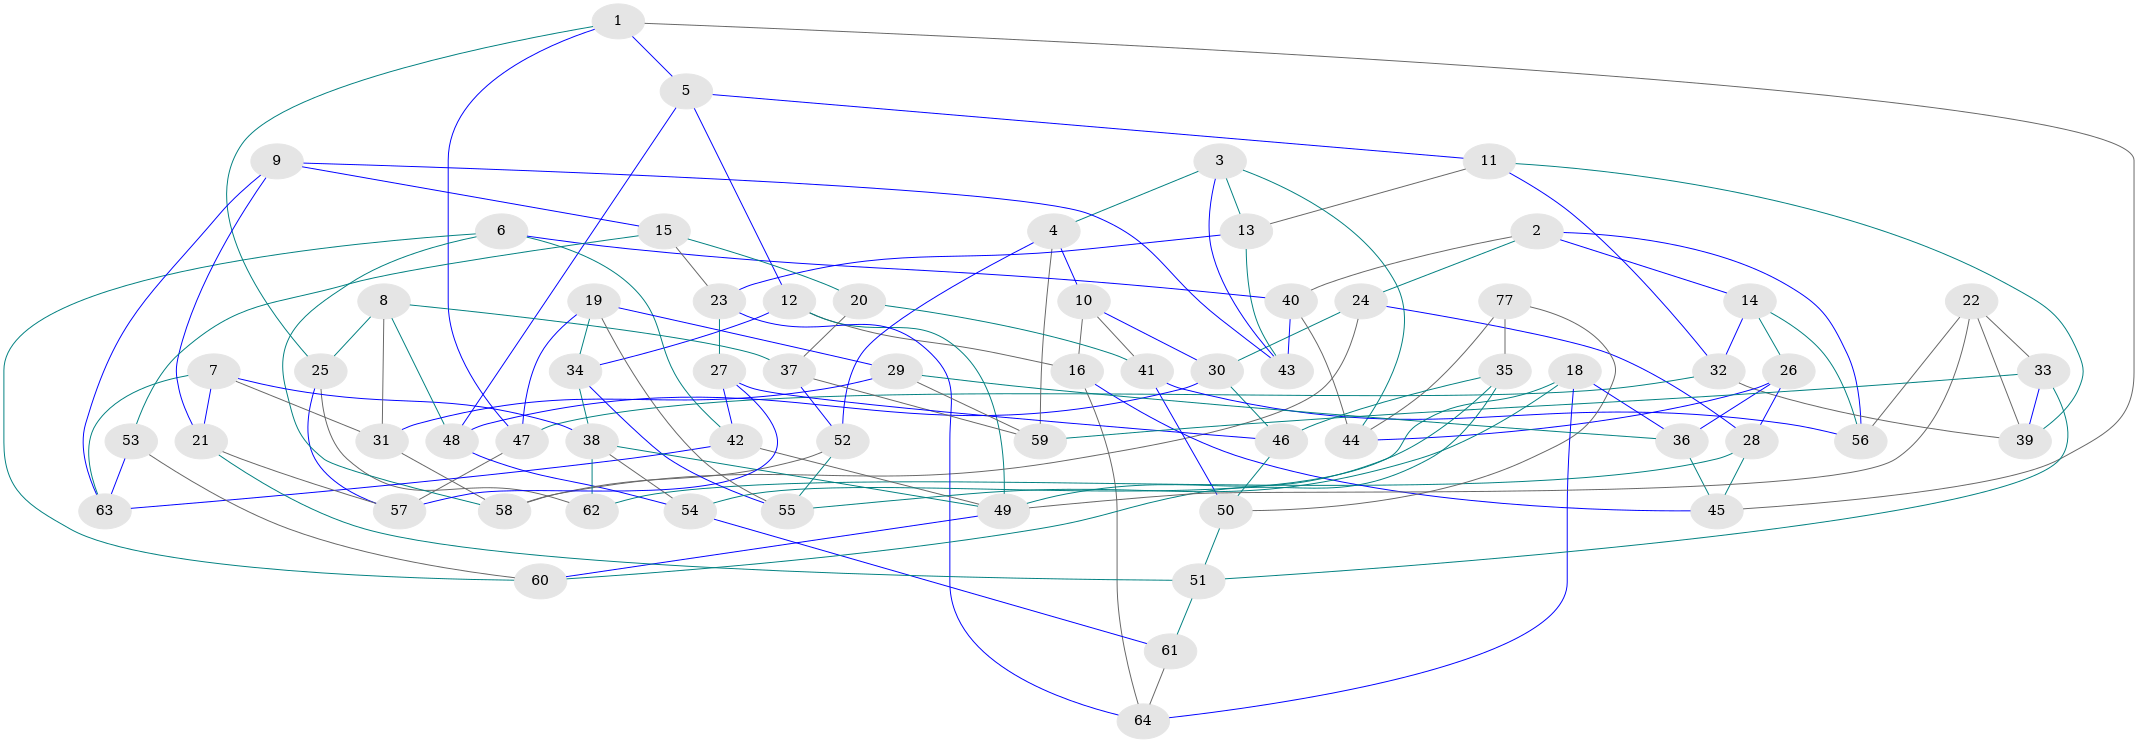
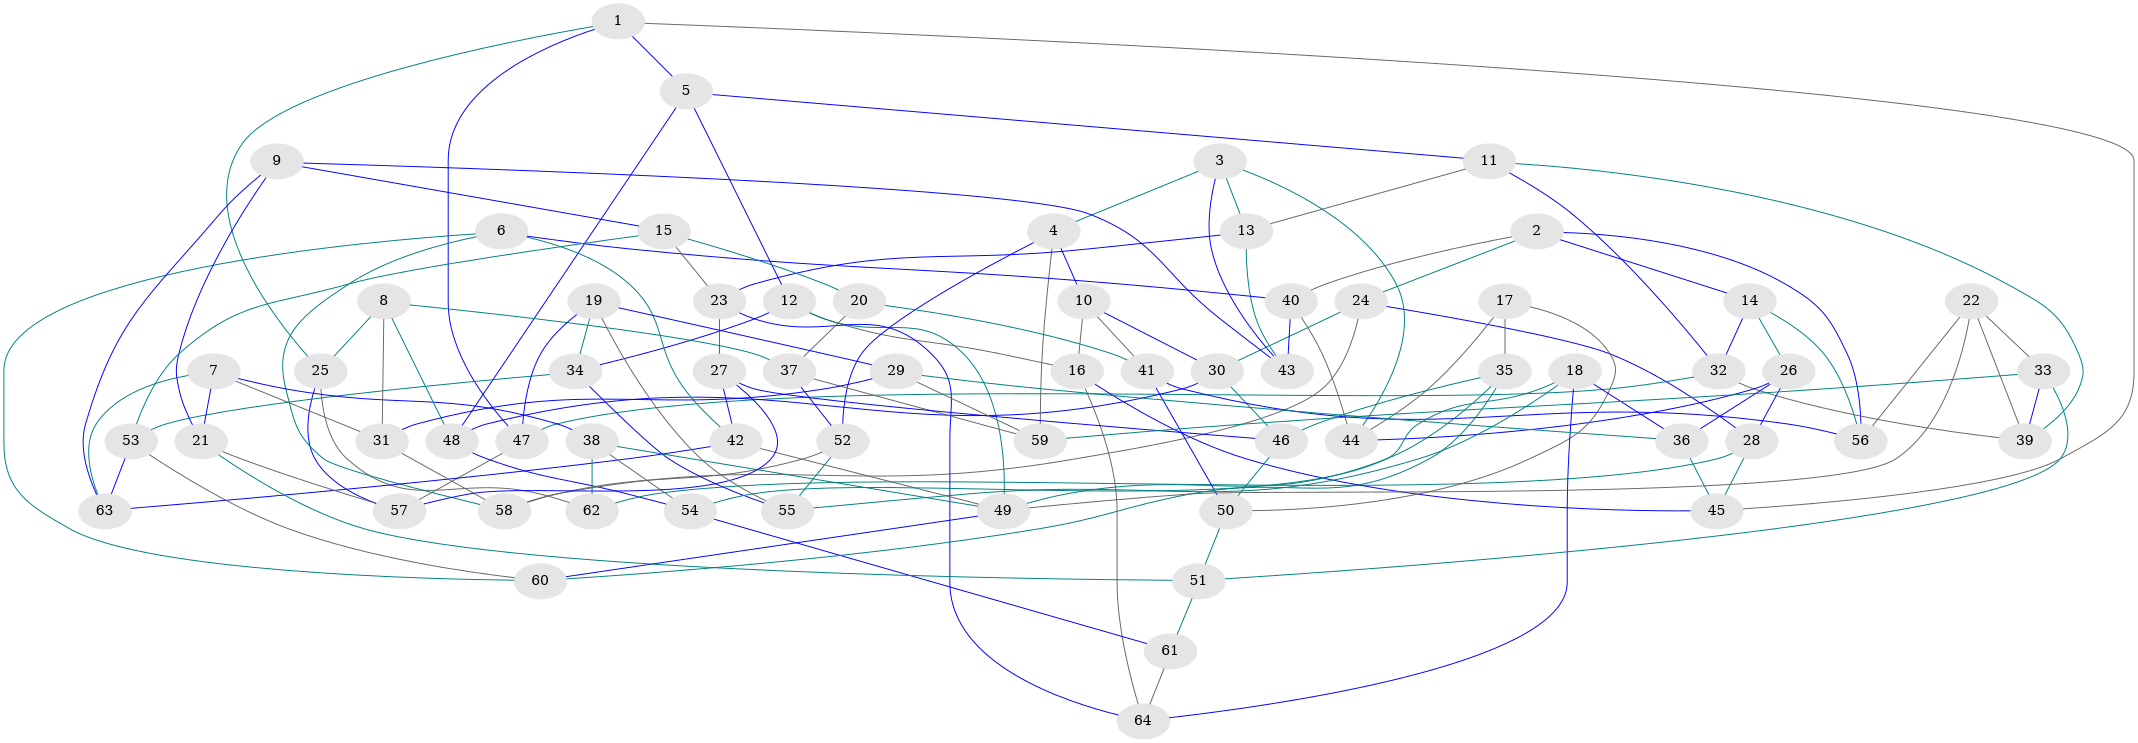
(1505, 301) -> (1505, 301)
(585, 411) -> (369, 392)
